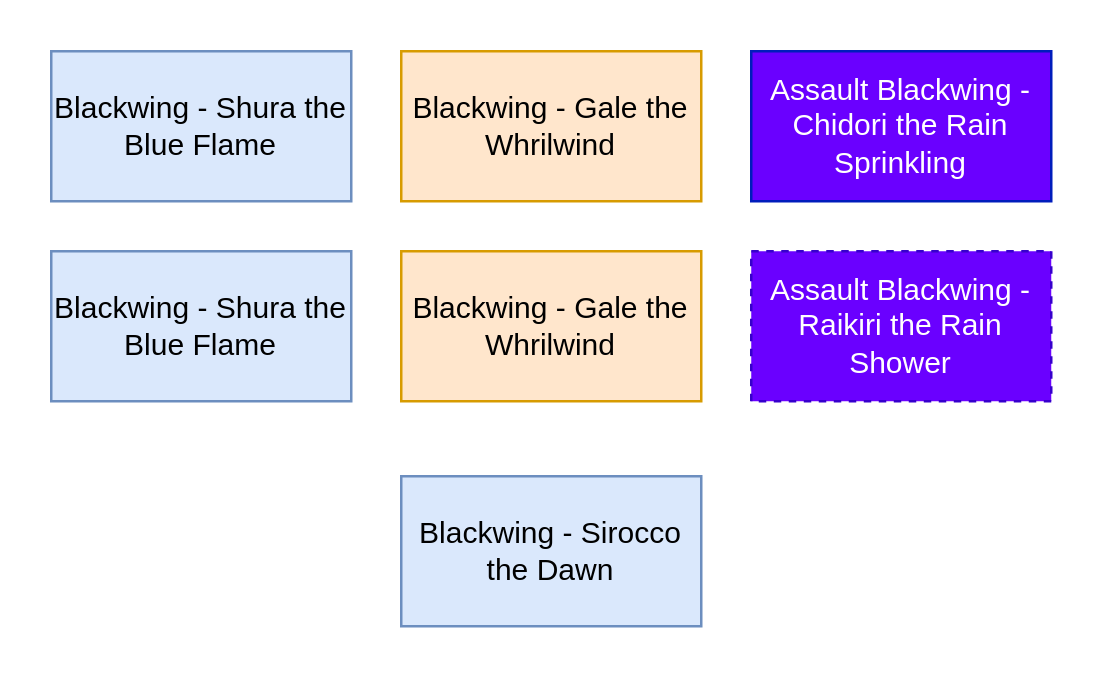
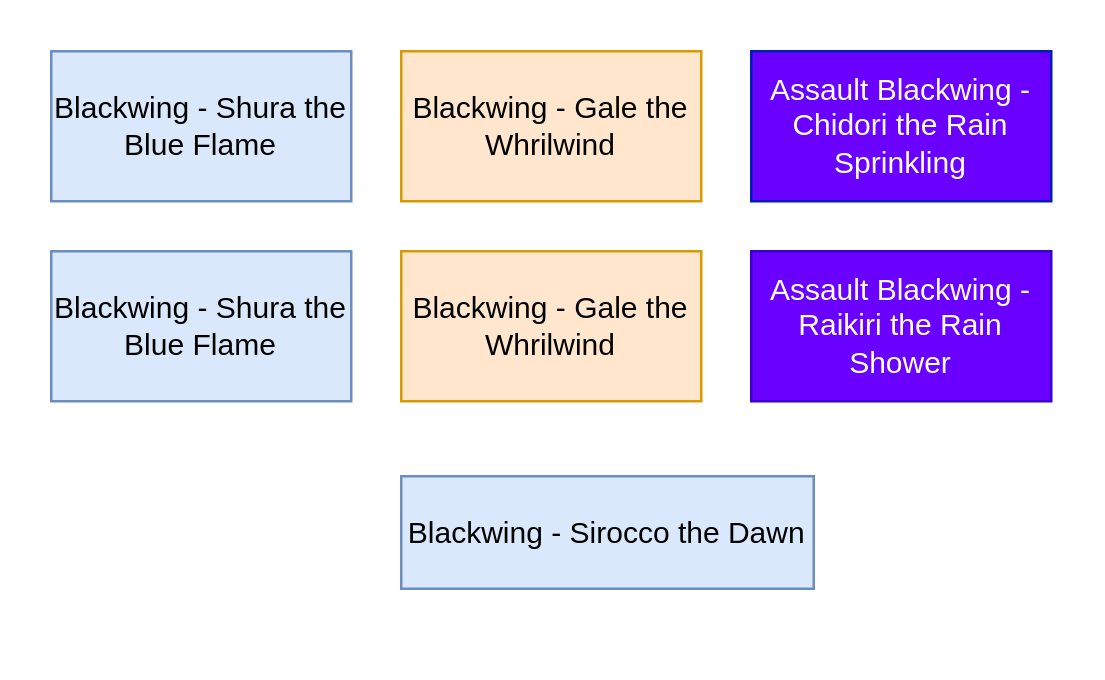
(901, 326) -> (901, 326)
(551, 551) -> (608, 533)
